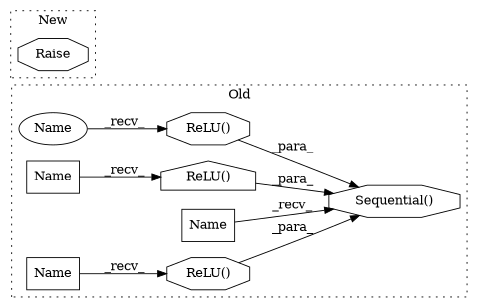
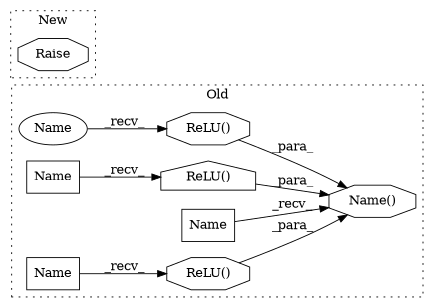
(394, 201) -> (372, 201)
